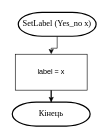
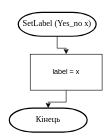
(51, 72) -> (66, 72)
(51, 114) -> (48, 120)
